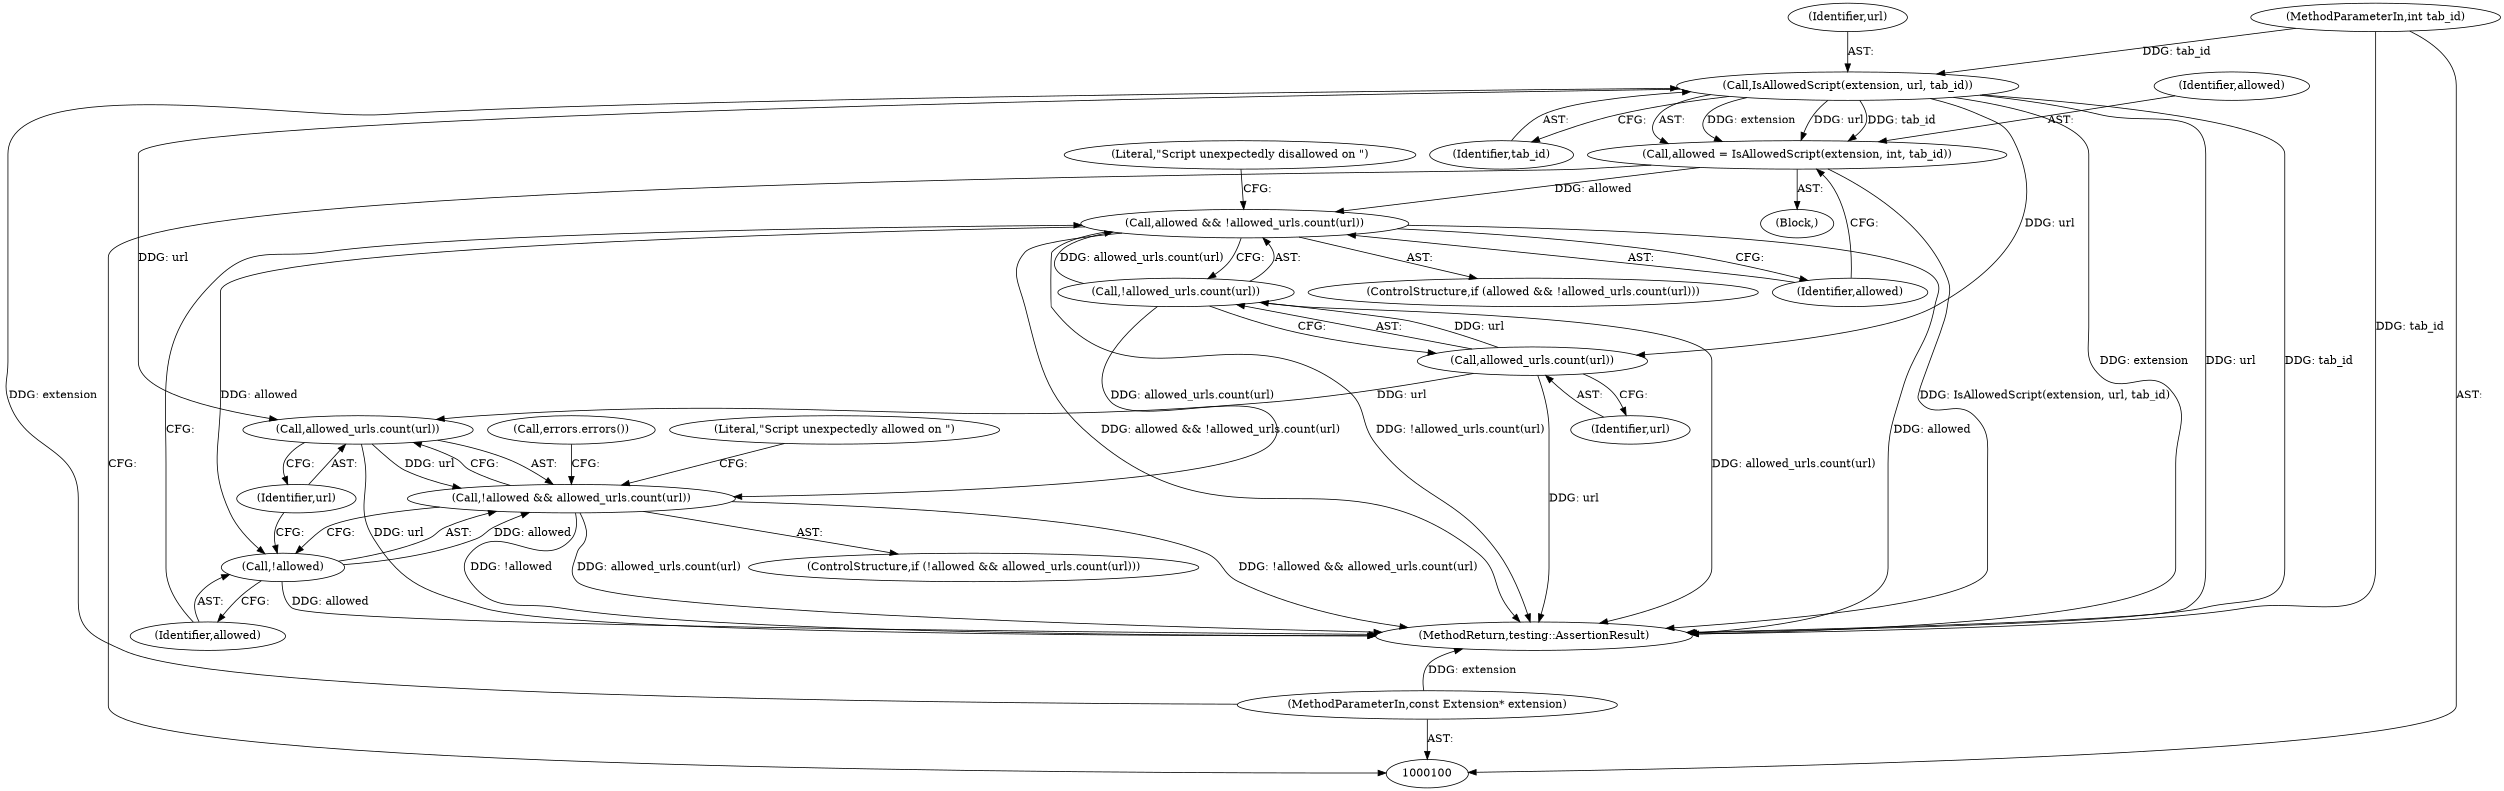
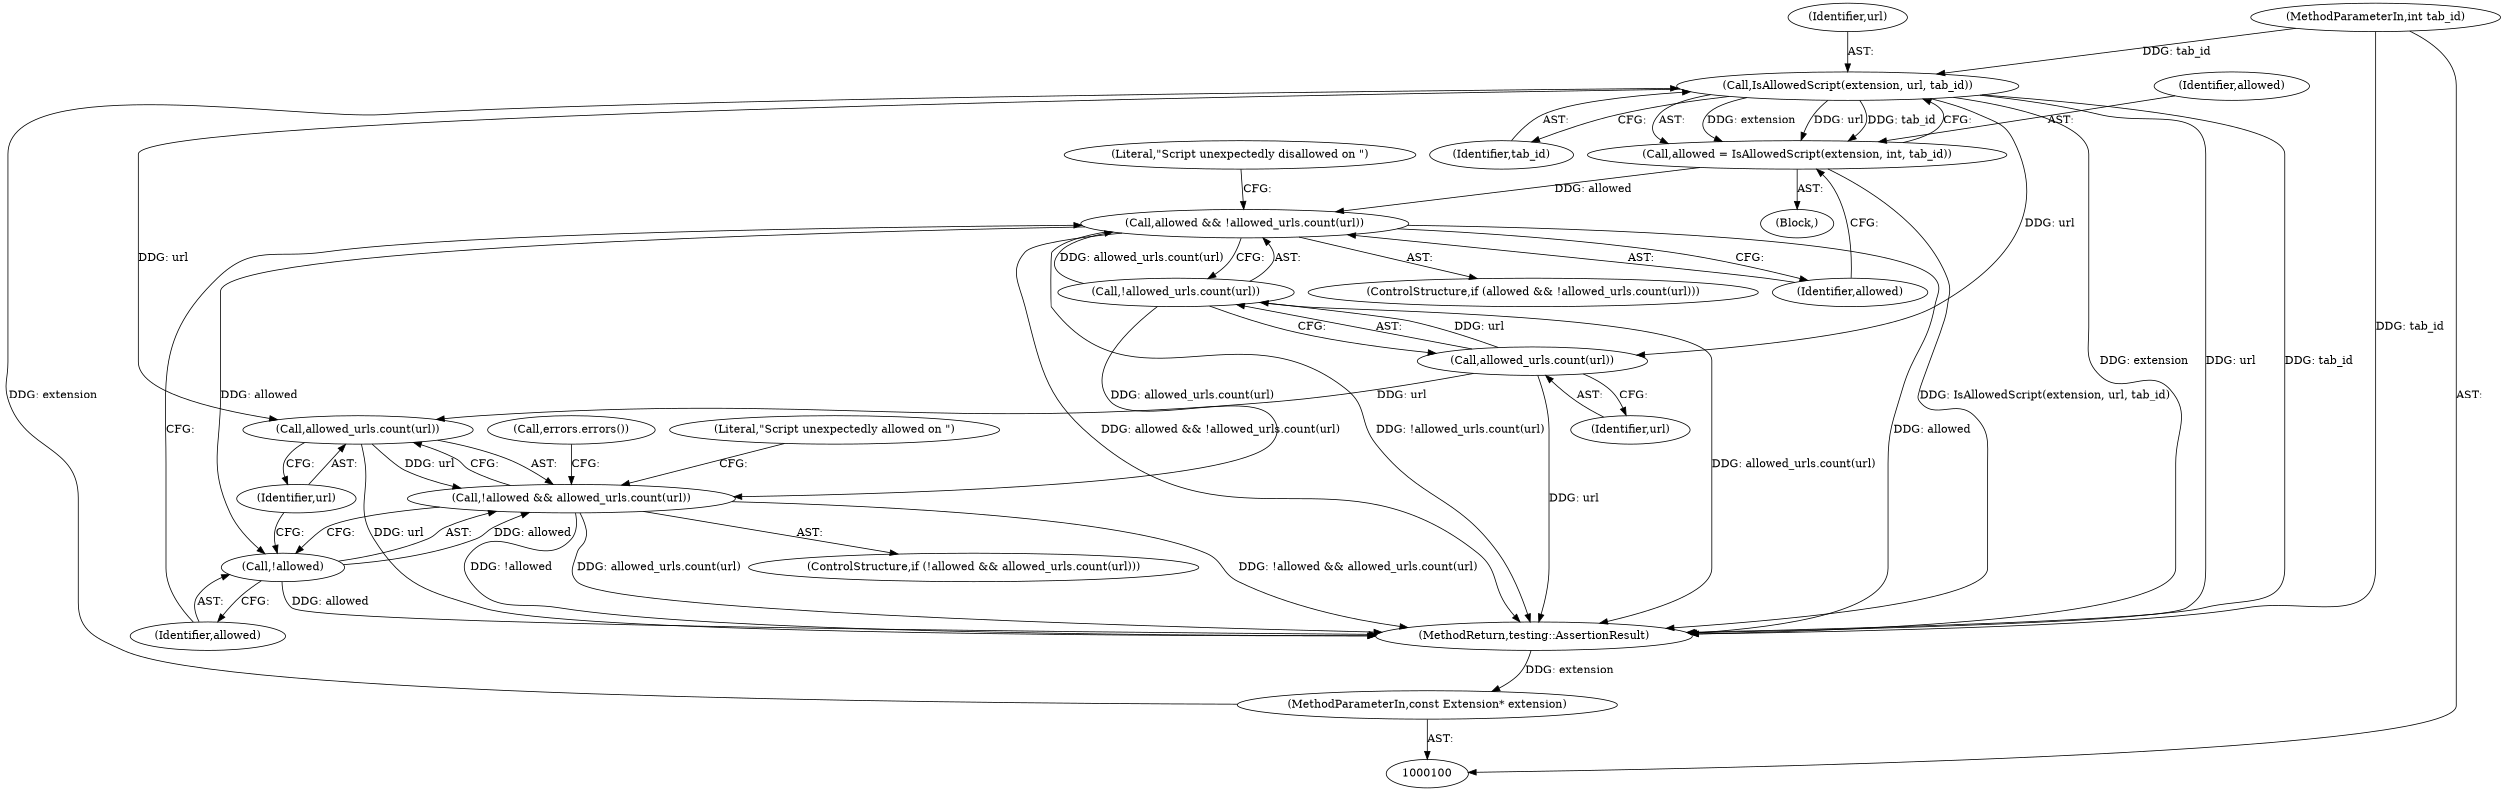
(108, 344) -> (1939, 127)
(1429, 664) -> (1520, 673)
